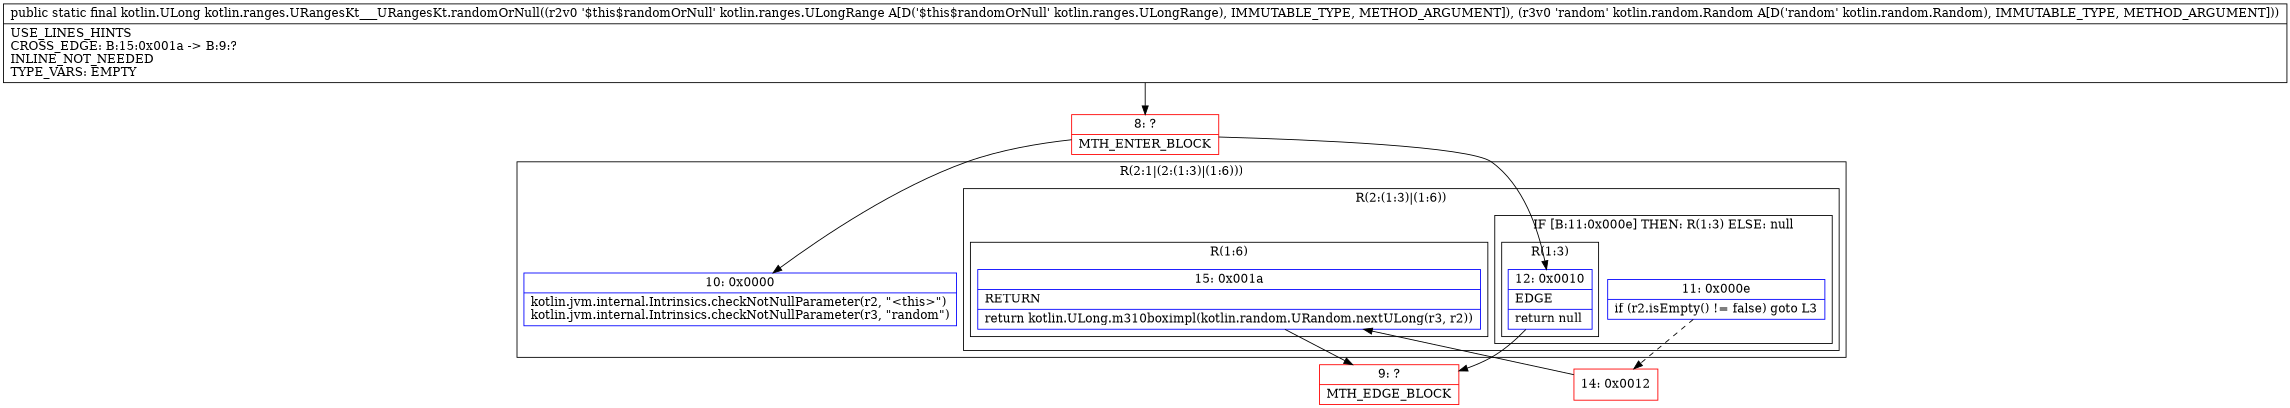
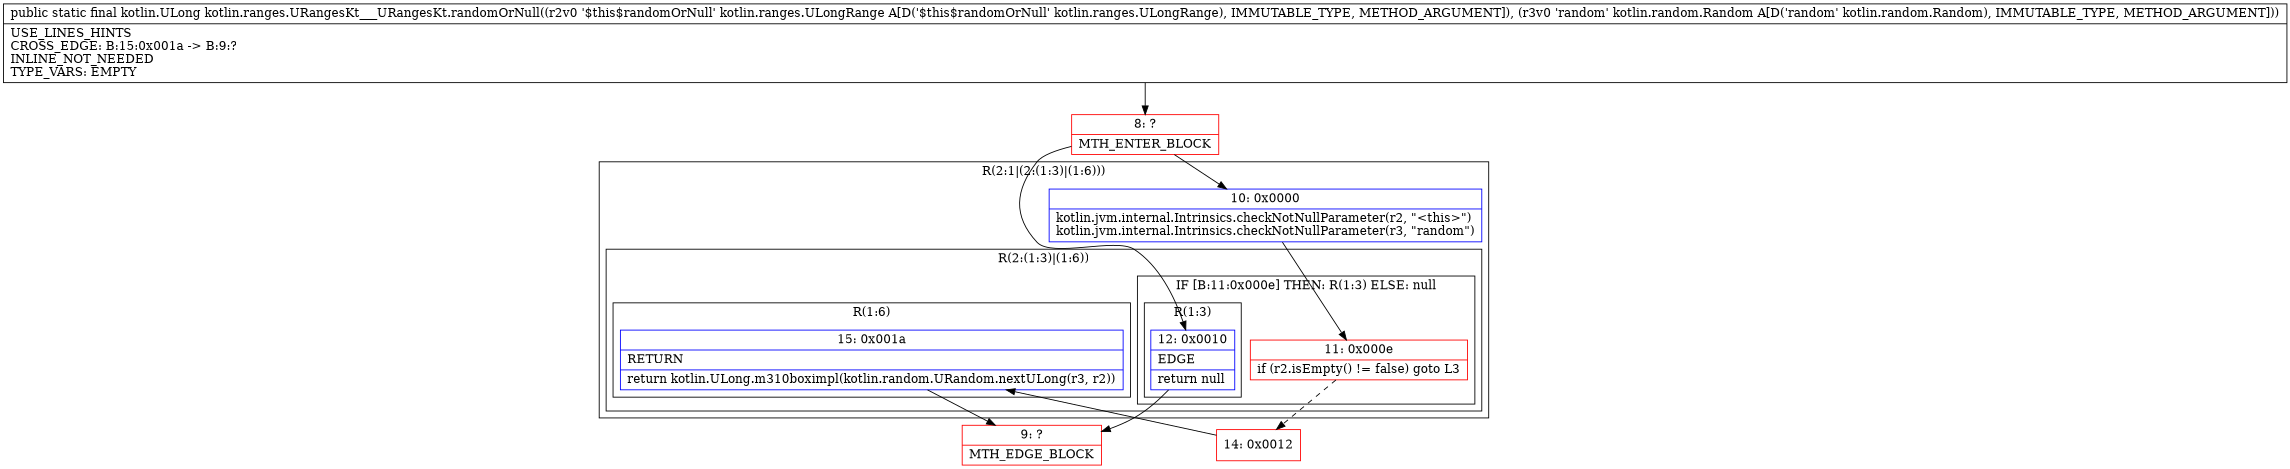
none -> (1312, 287)
(1716, 299) -> (1359, 360)
